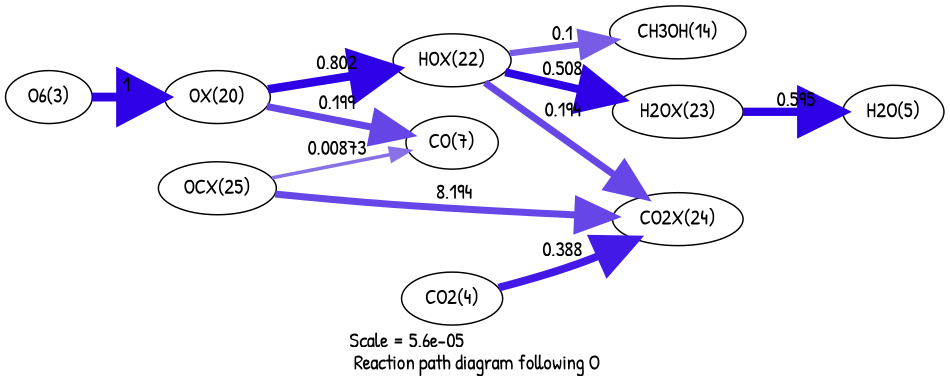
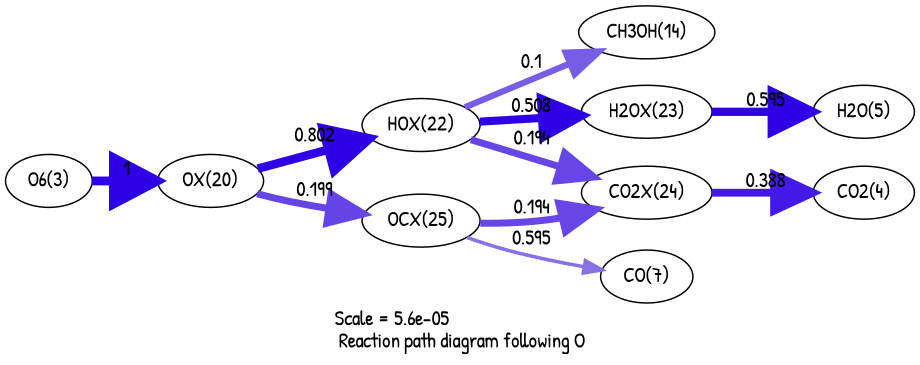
(320, 117) -> (293, 202)
(335, 149) -> (530, 239)
(452, 193) -> (530, 208)
(550, 273) -> (743, 193)
